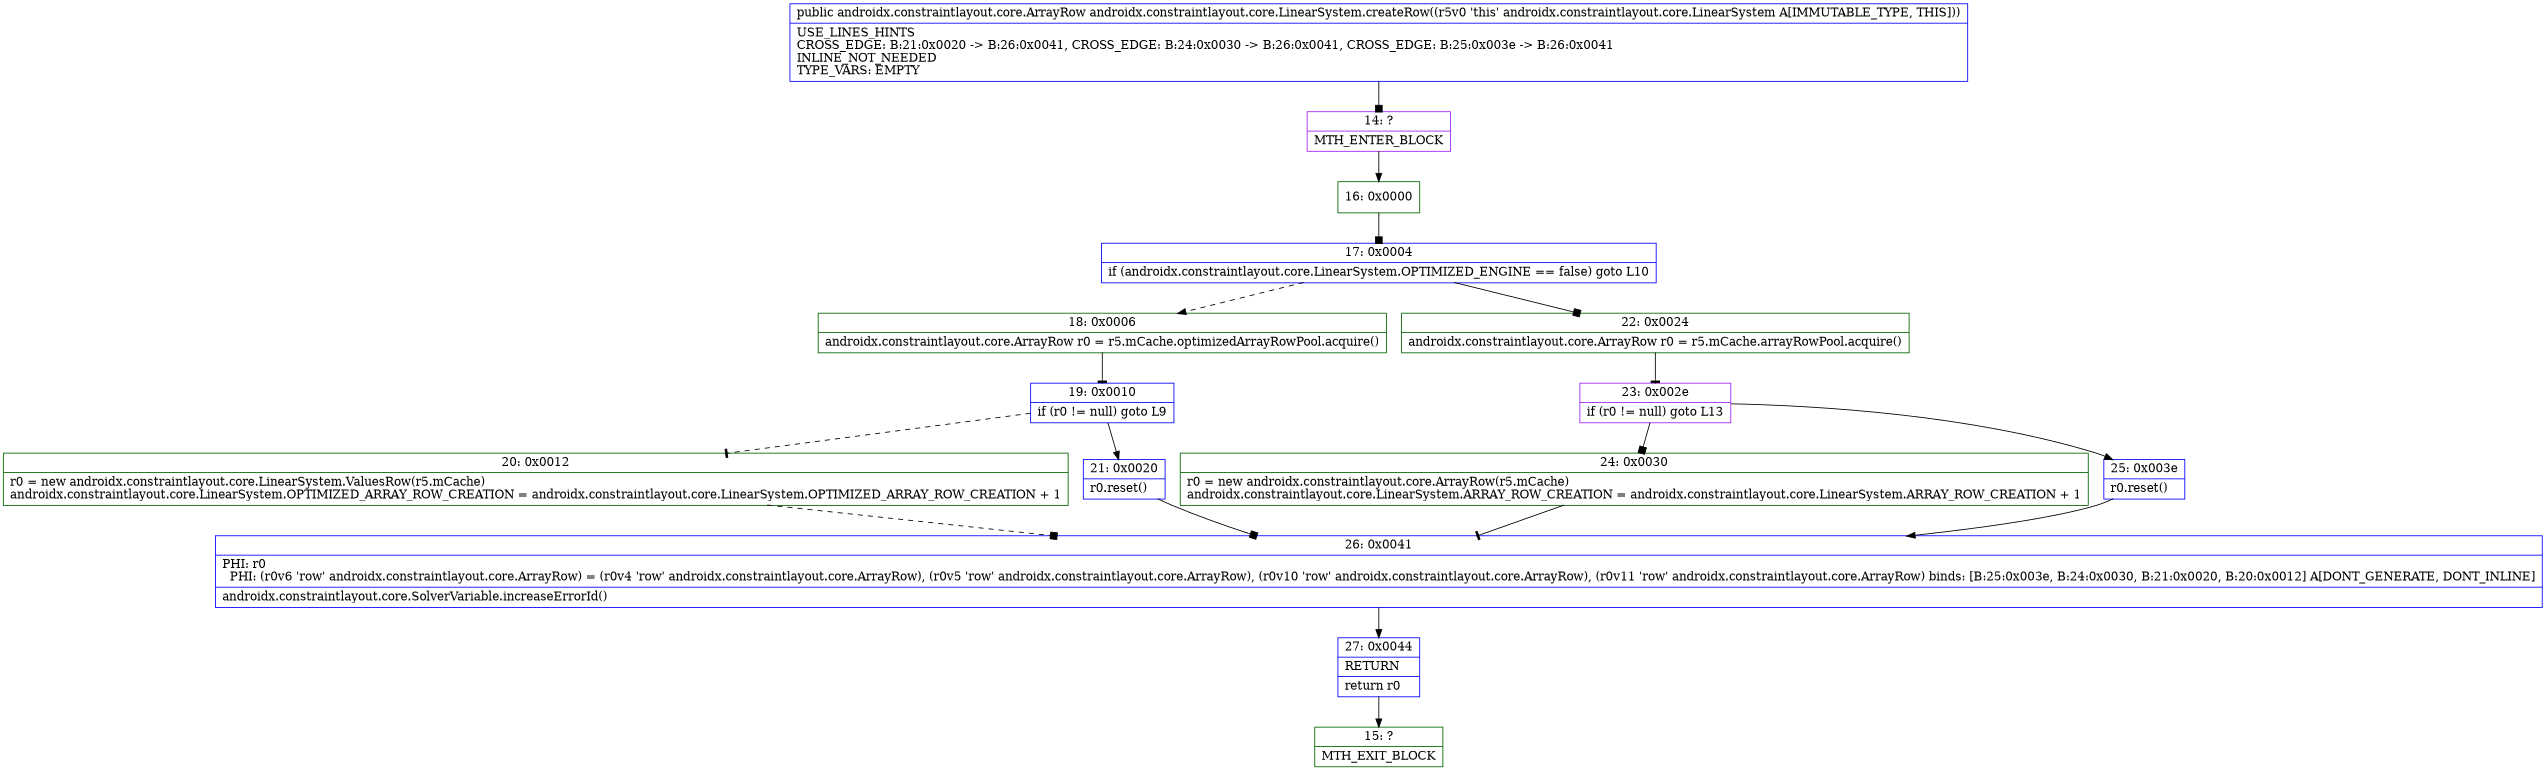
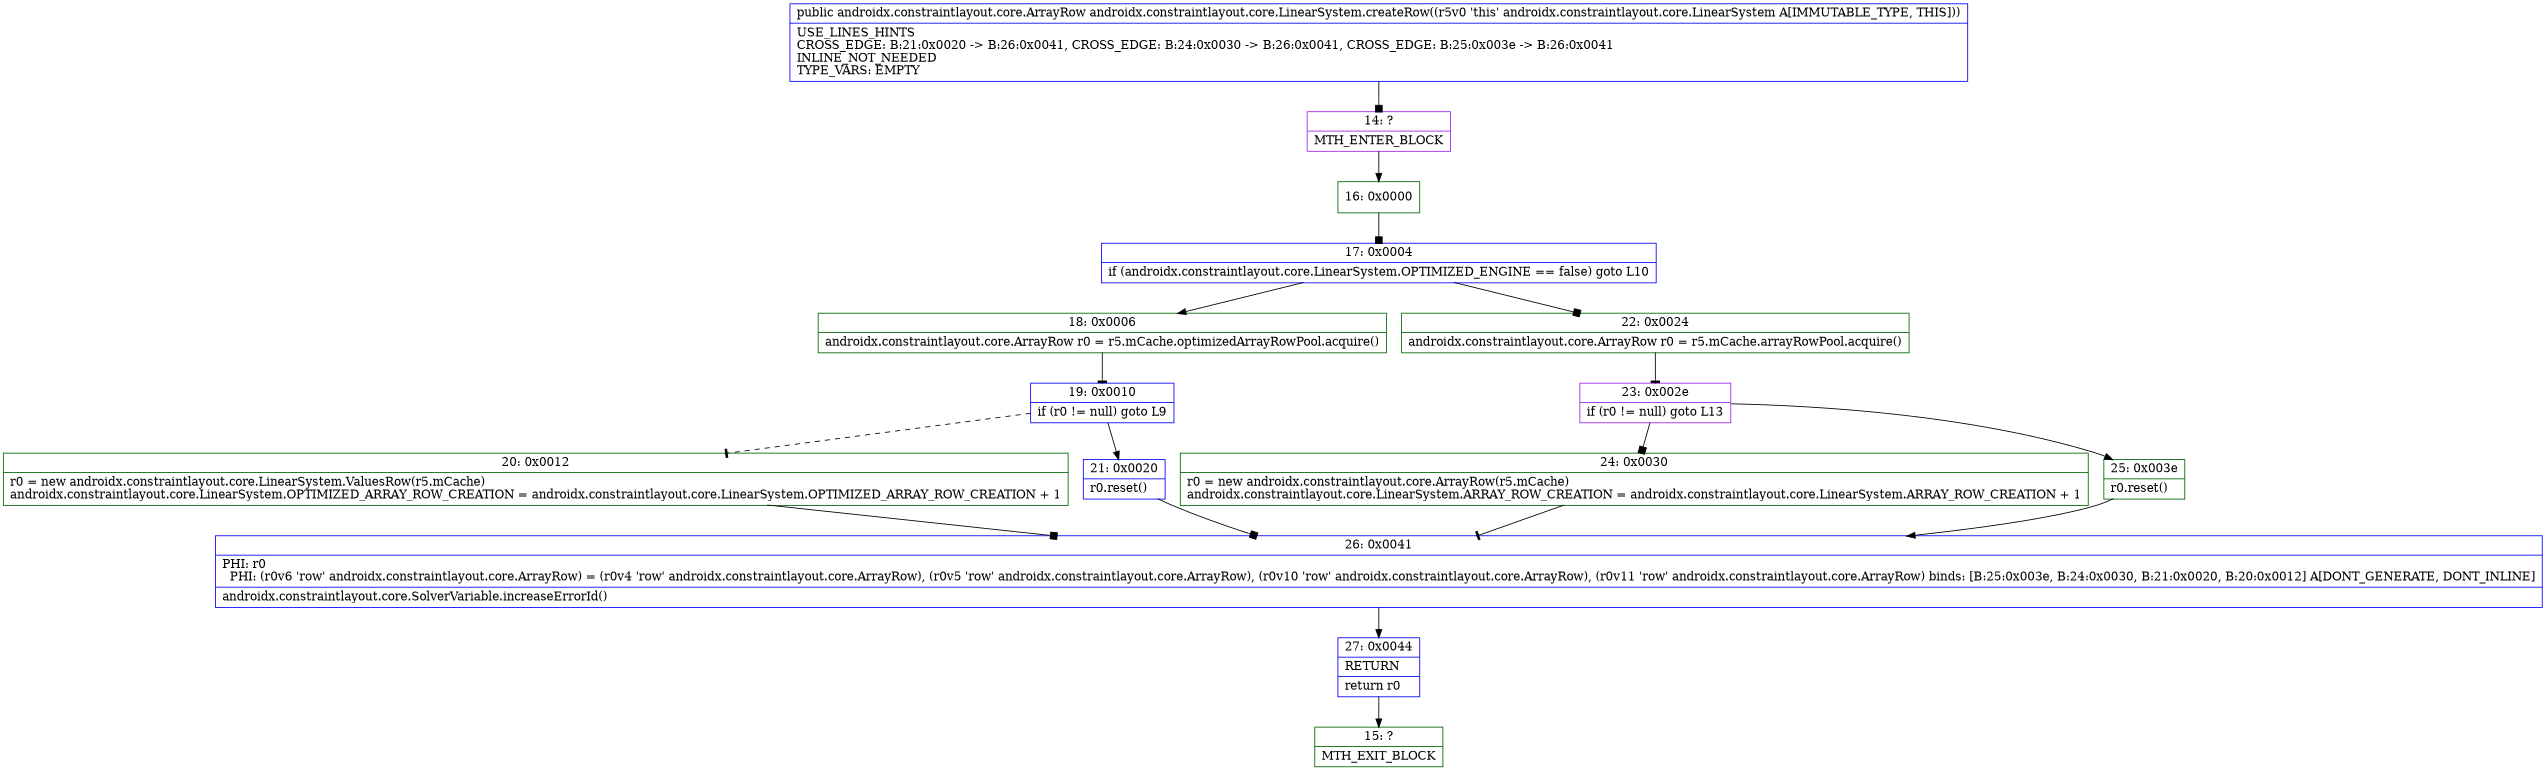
(1245, 297) -> (1245, 297)
(2144, 479) -> (2144, 479)
(908, 520) -> (908, 520)
